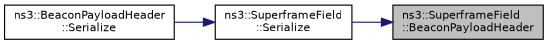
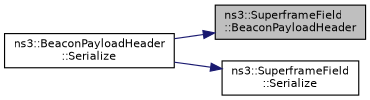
(367, 22) -> (189, 37)
